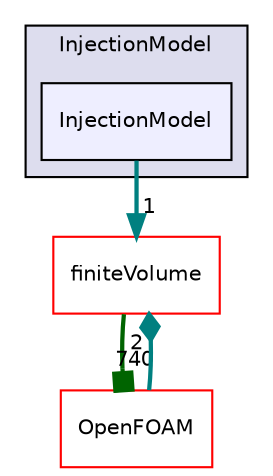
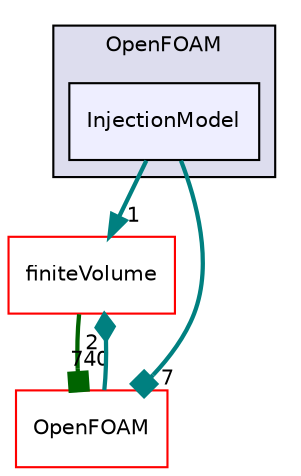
(137, 46) -> (164, 46)
none -> (202, 273)
